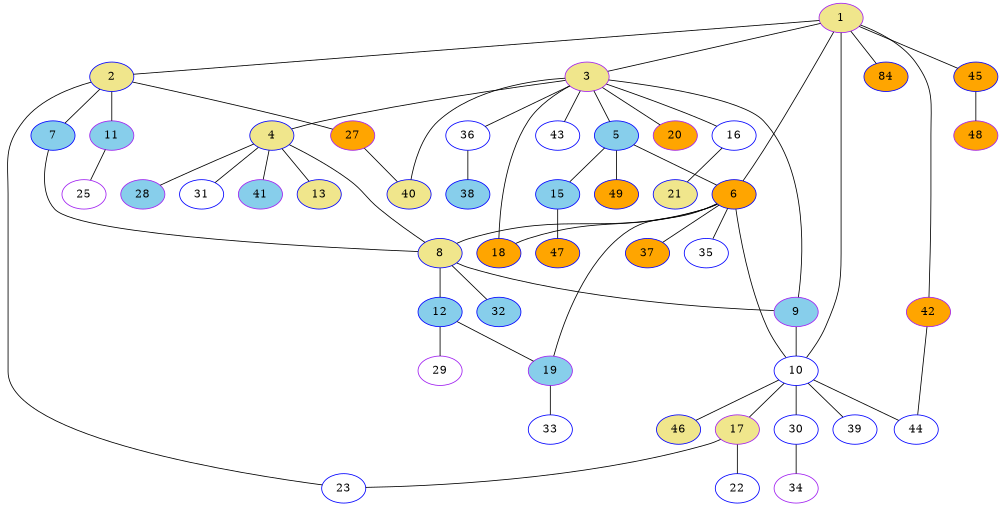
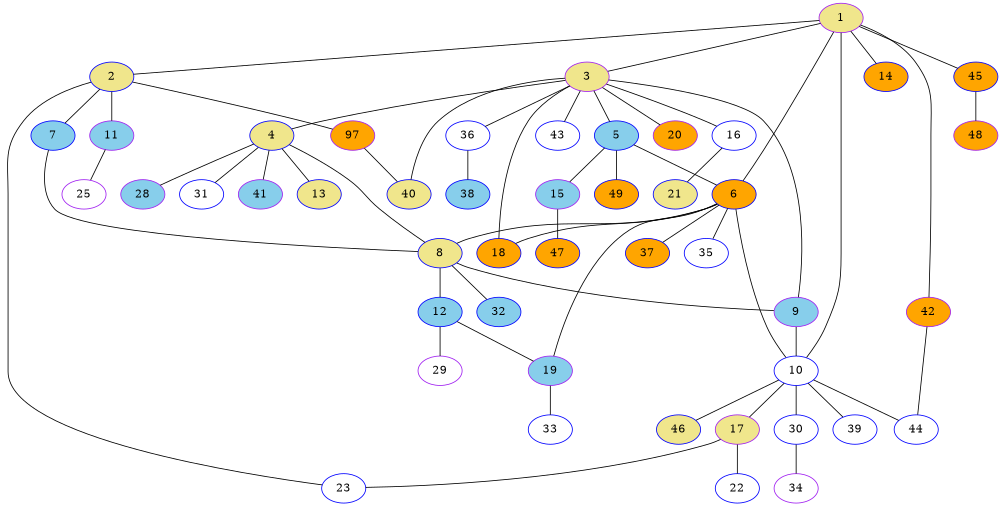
(886, 77) -> (886, 77)
(353, 136) -> (353, 136)
(558, 194) -> (558, 194)
